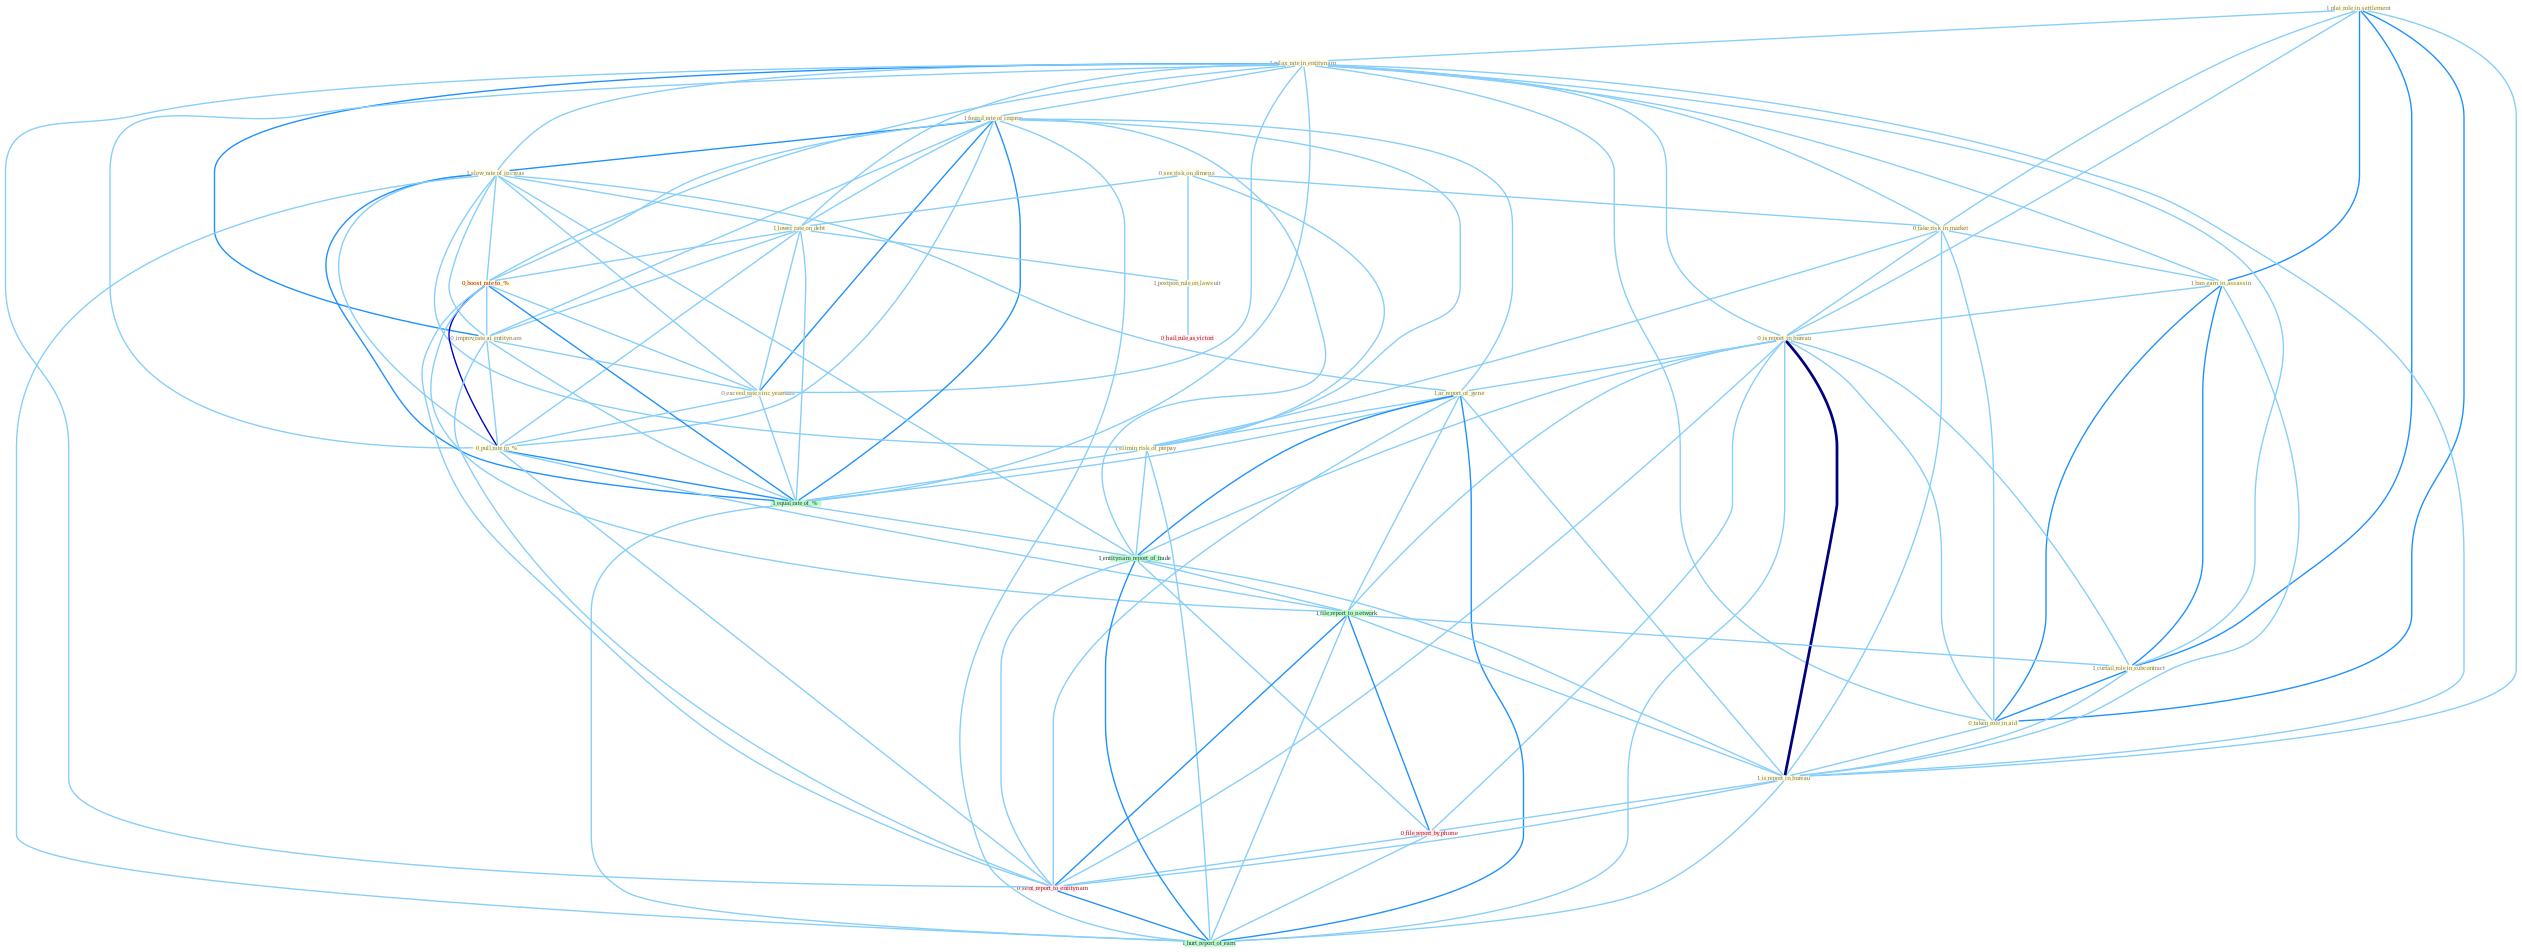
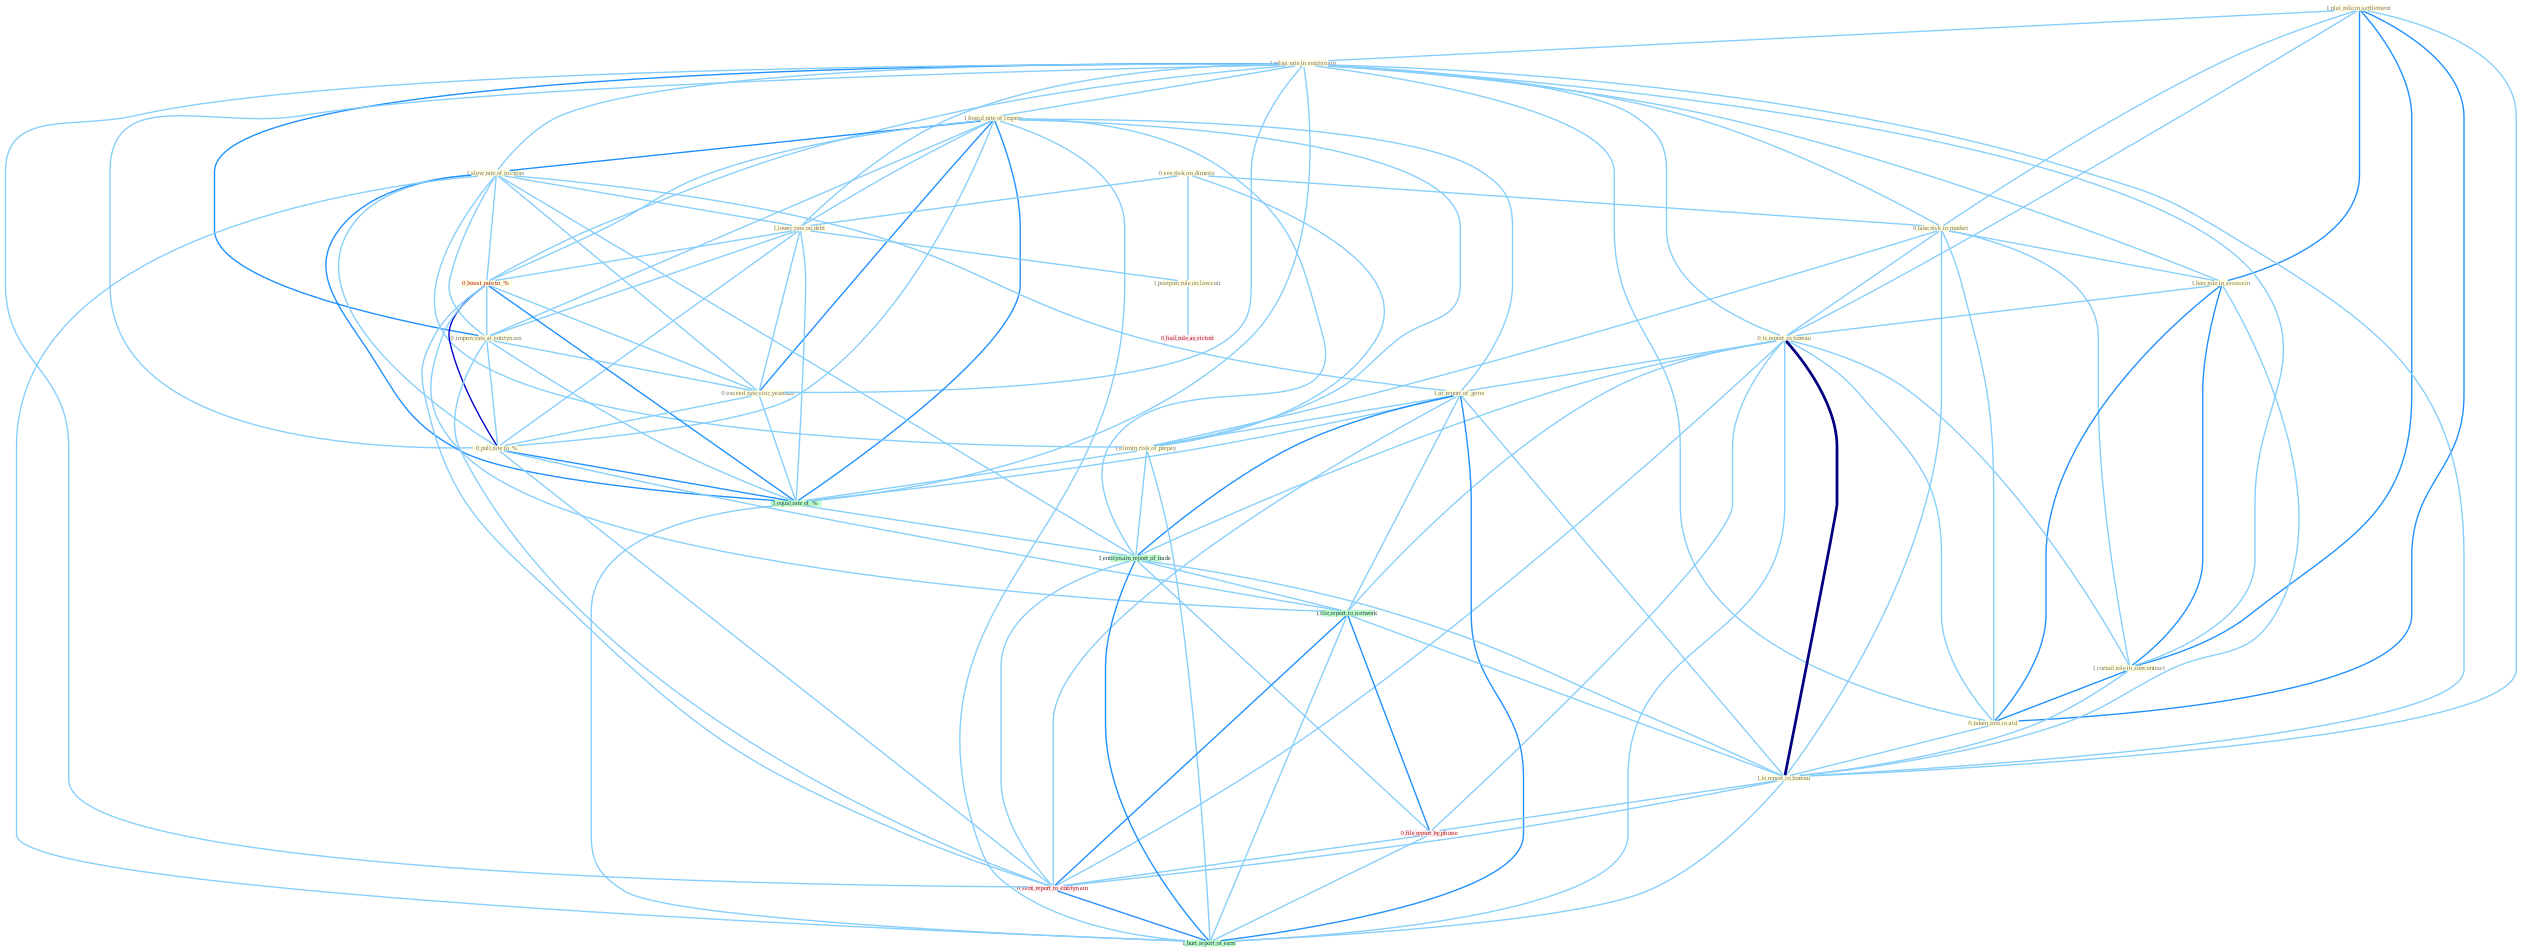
(2222, 283) -> (2222, 283)
(1739, 641) -> (2098, 391)
